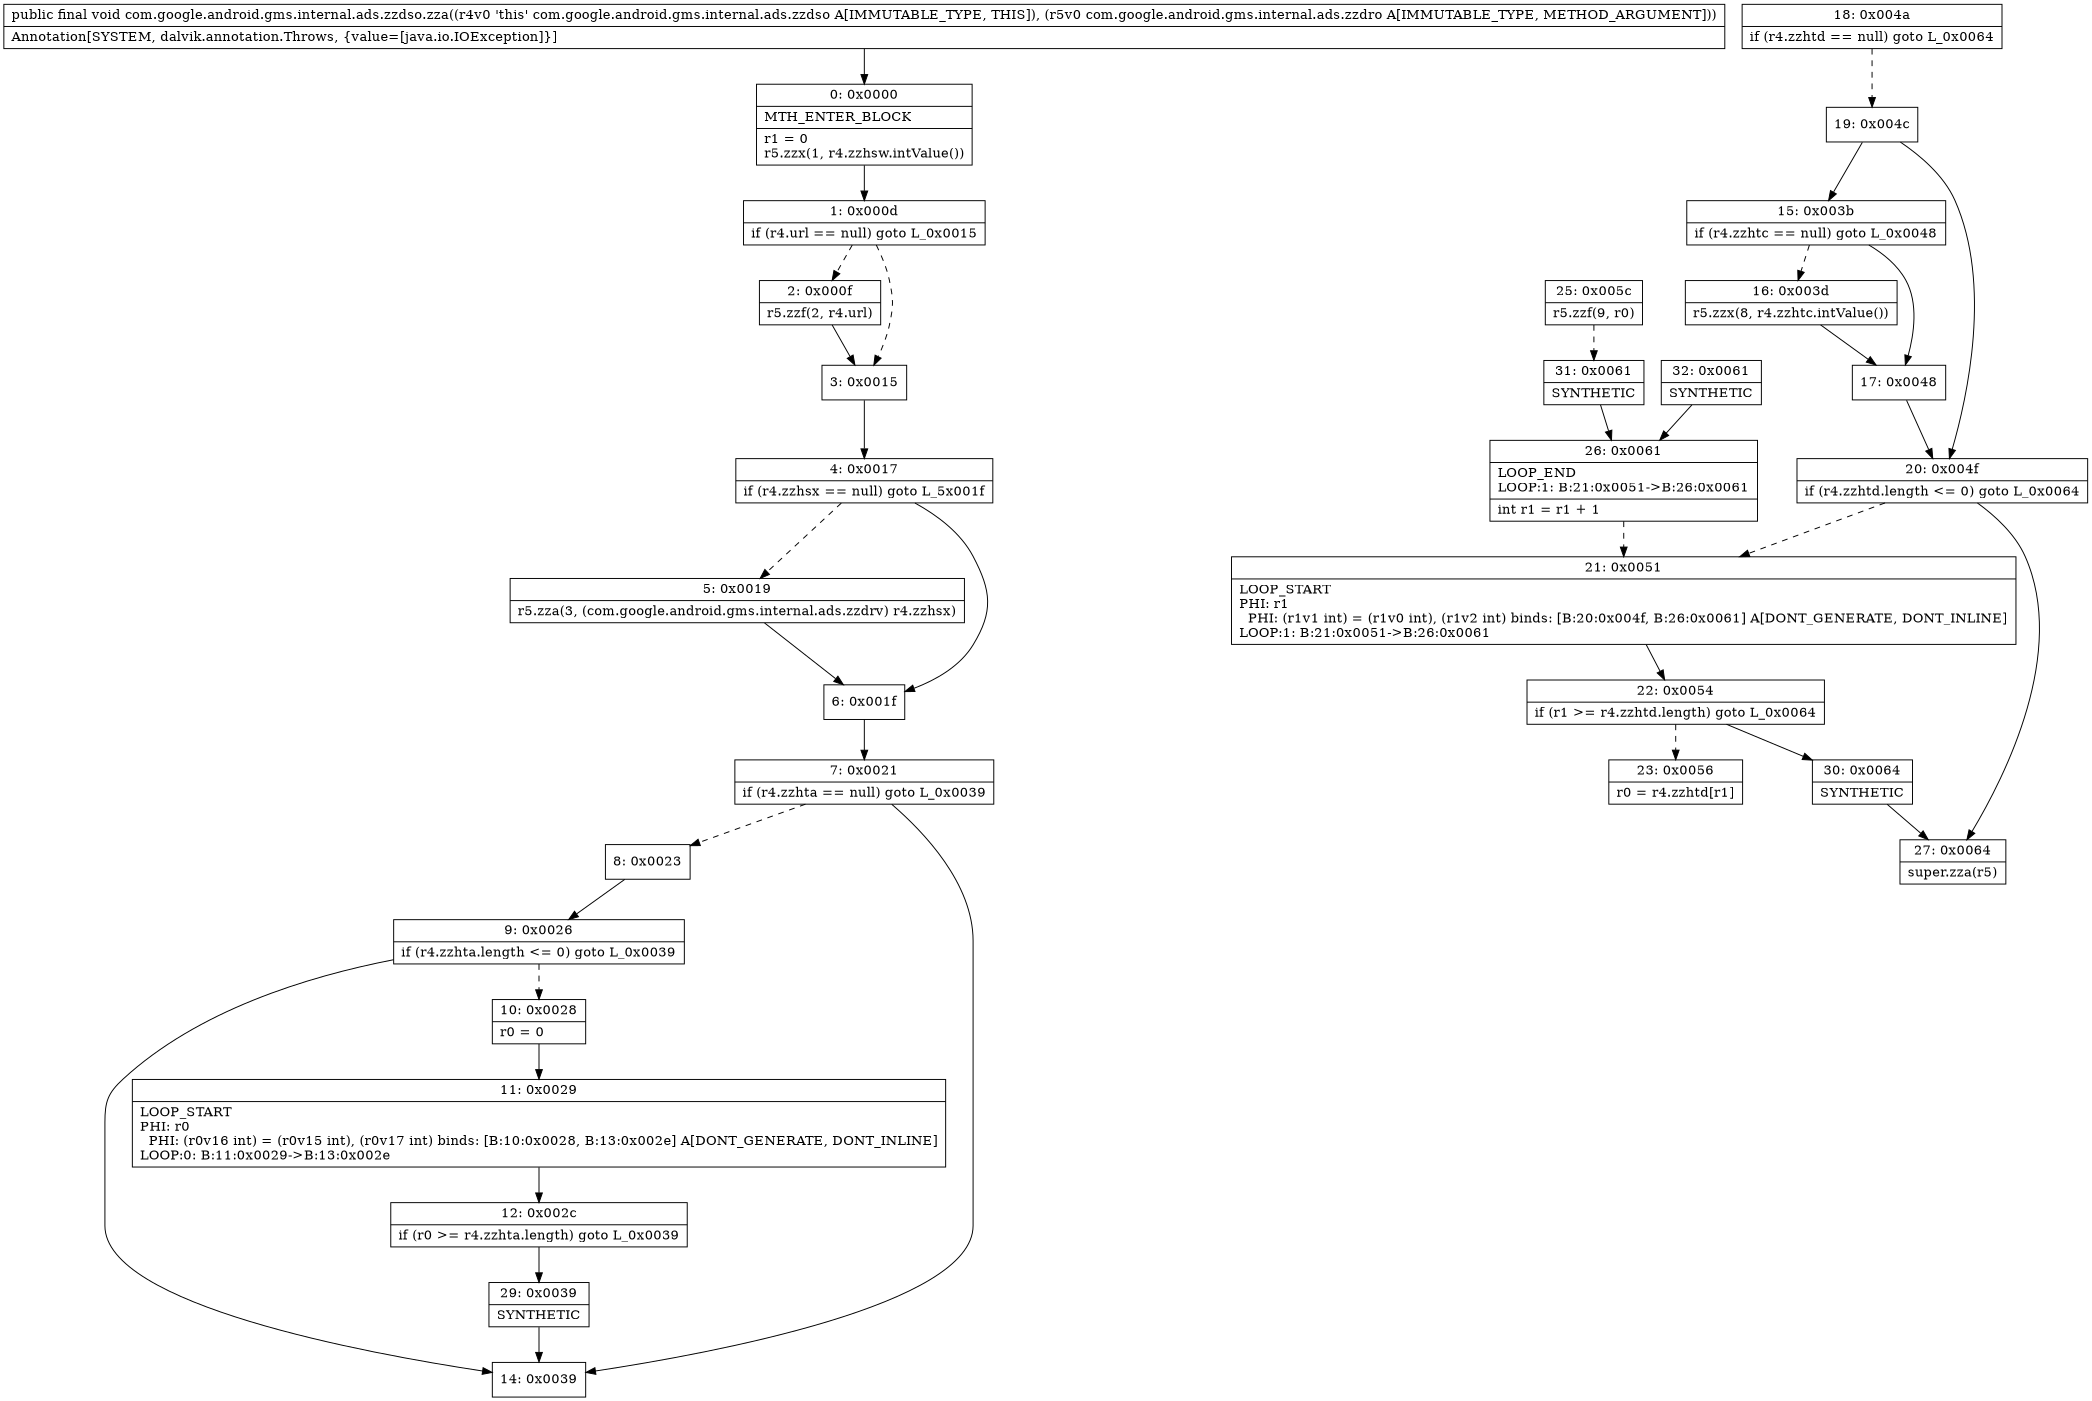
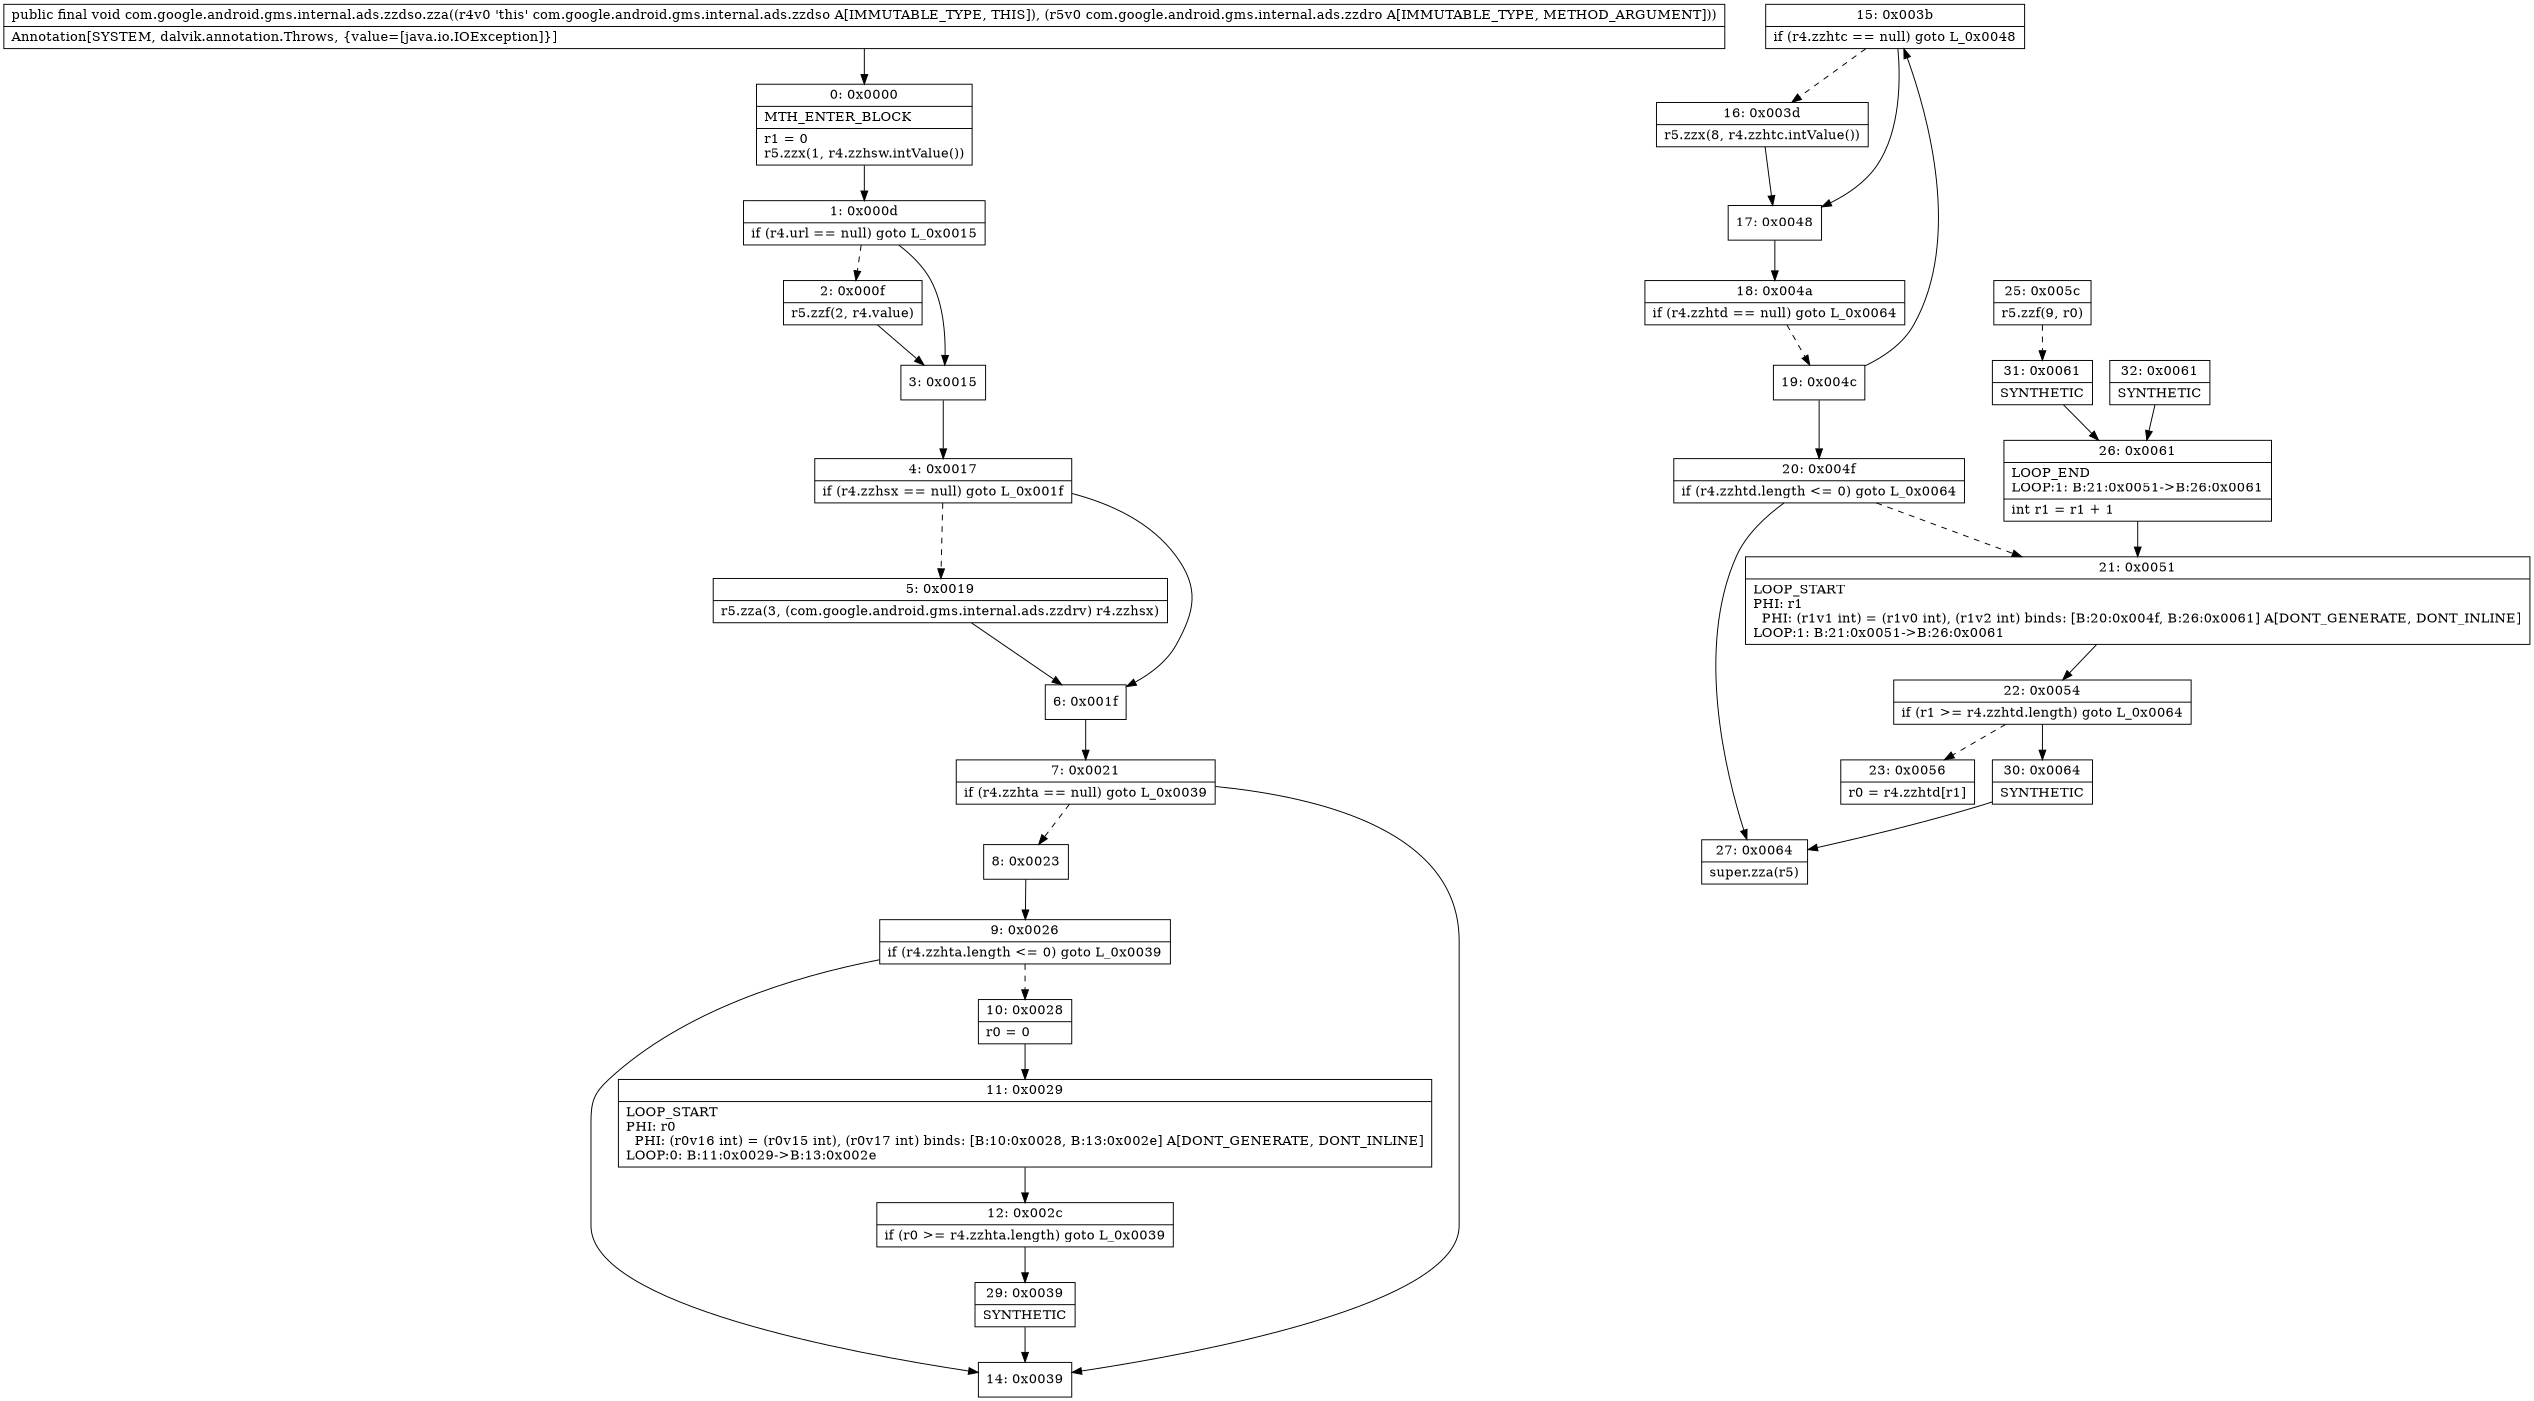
(892, 300) -> (937, 294)
(820, 313) -> (853, 313)
(1918, 425) -> (1775, 256)
(864, 491) -> (943, 491)
(1624, 534) -> (2138, 534)
